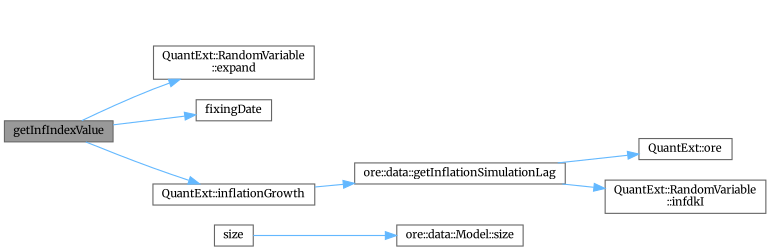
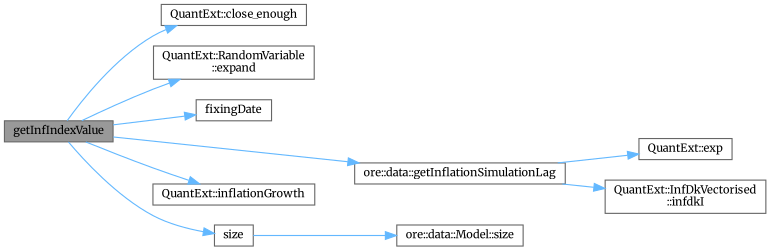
none -> (234, 15)
(686, 149) -> (686, 149)
(329, 186) -> (231, 149)
(686, 197) -> (686, 197)
none -> (128, 199)
